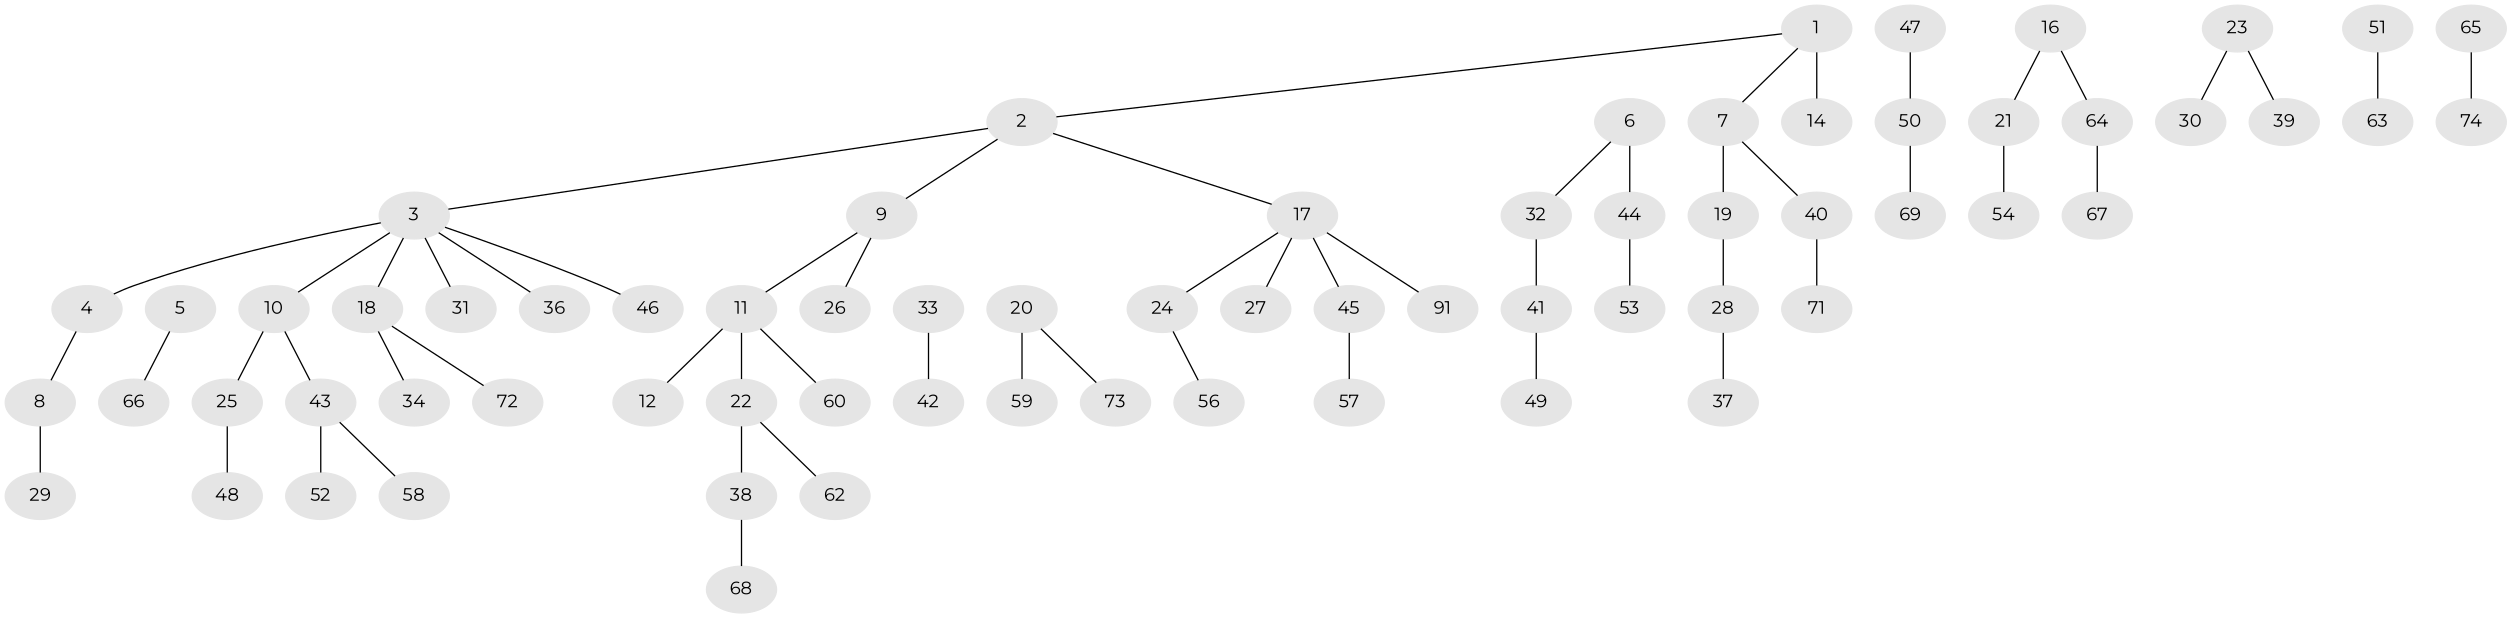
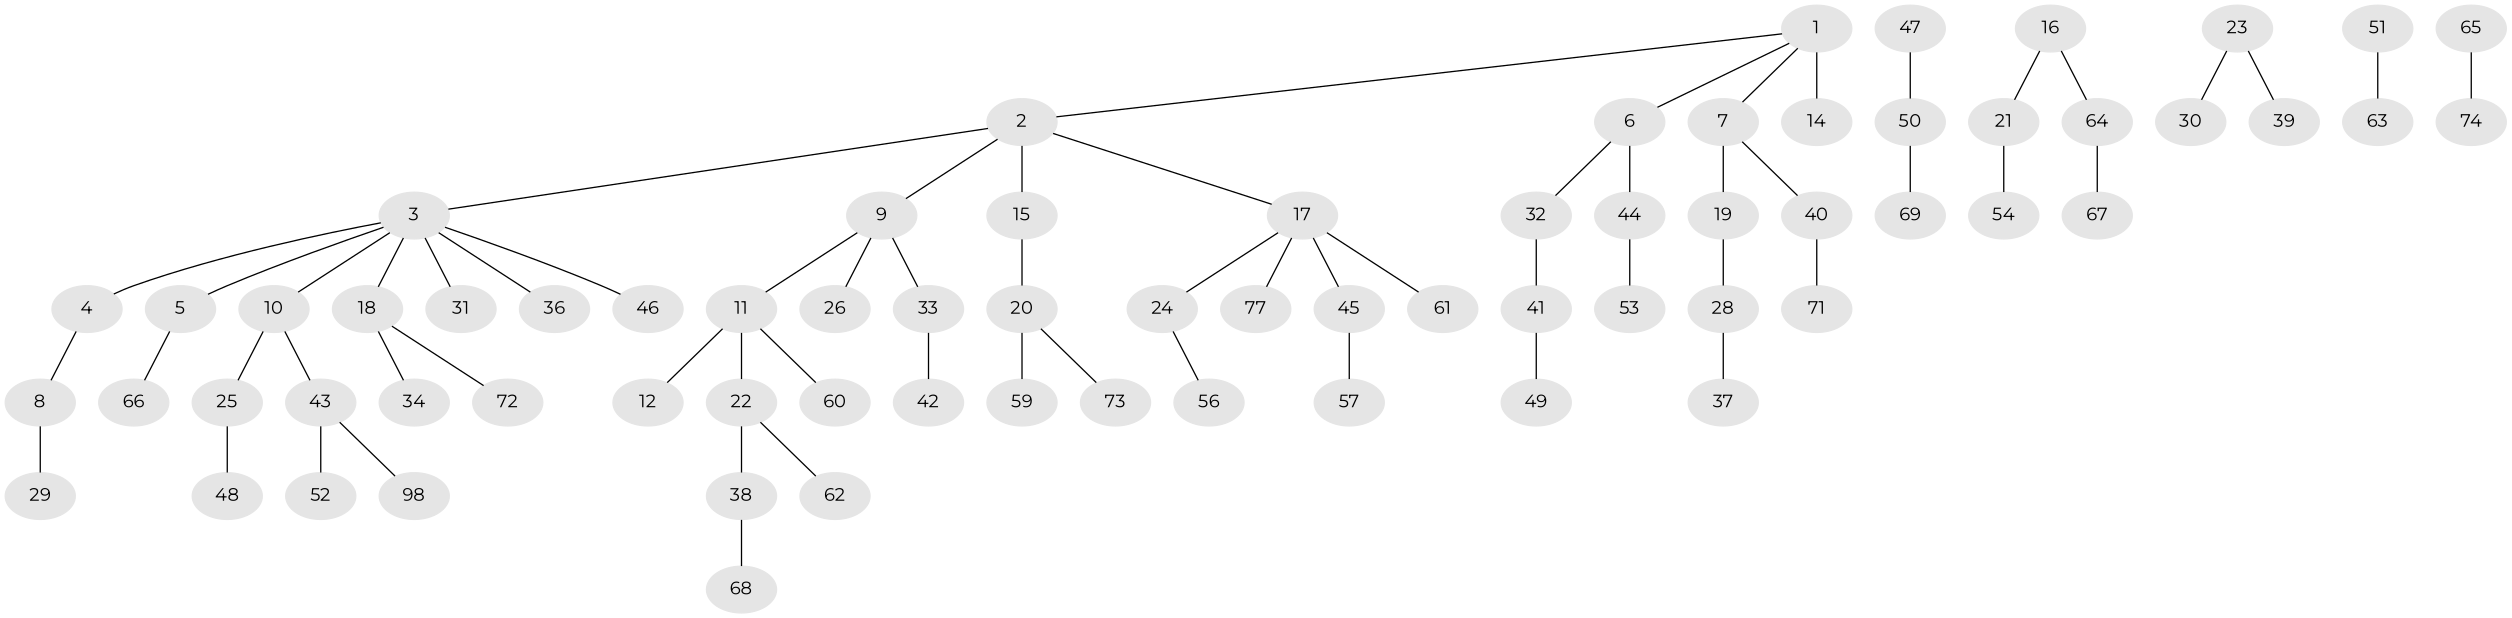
none -> (1723, 75)
none -> (1022, 216)
none -> (295, 259)
none -> (905, 262)
(1256, 309) -> (1256, 309)
(1443, 309) -> (1443, 309)
(414, 496) -> (414, 496)
